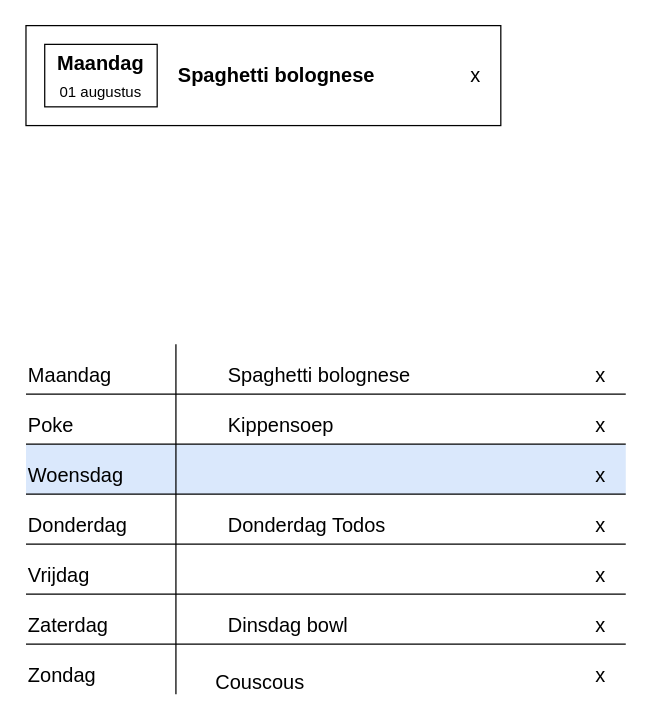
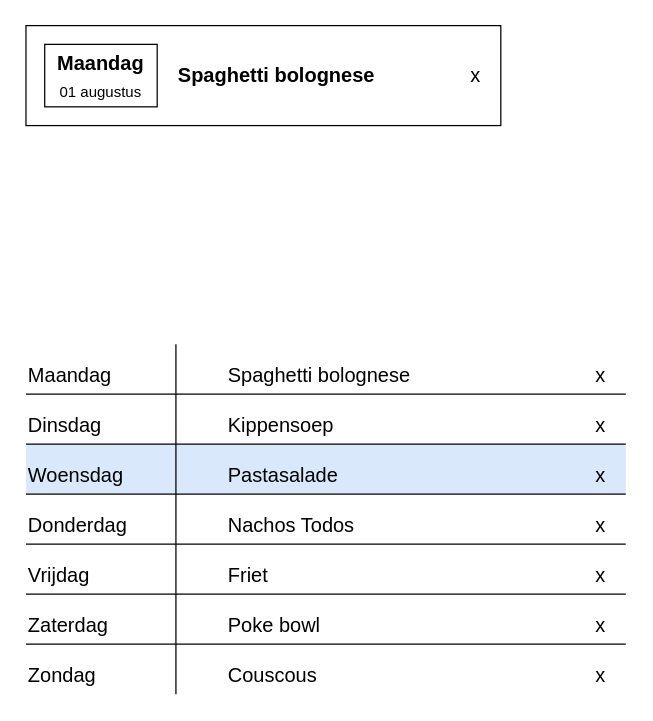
(51, 426) -> (65, 426)
none -> (382, 476)
(310, 526) -> (293, 526)
none -> (382, 576)
(288, 626) -> (273, 626)
(369, 682) -> (382, 676)
